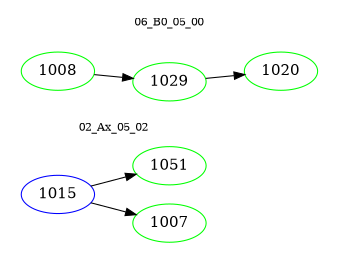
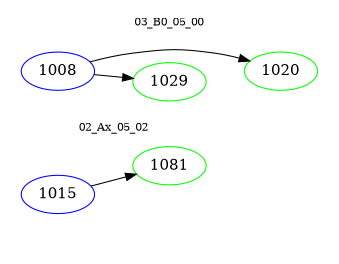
(169, 23) -> (169, 23)
(58, 71) -> (58, 71)
(220, 77) -> (164, 50)
(169, 166) -> (169, 166)
(169, 223) -> none
